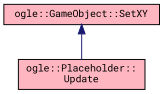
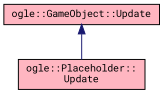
(82, 14) -> (82, 14)
